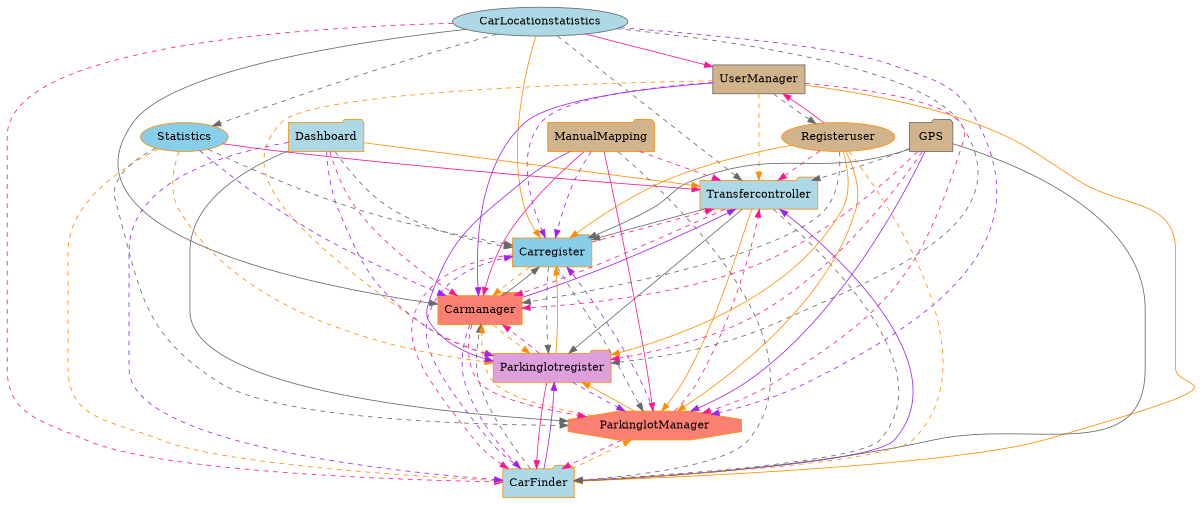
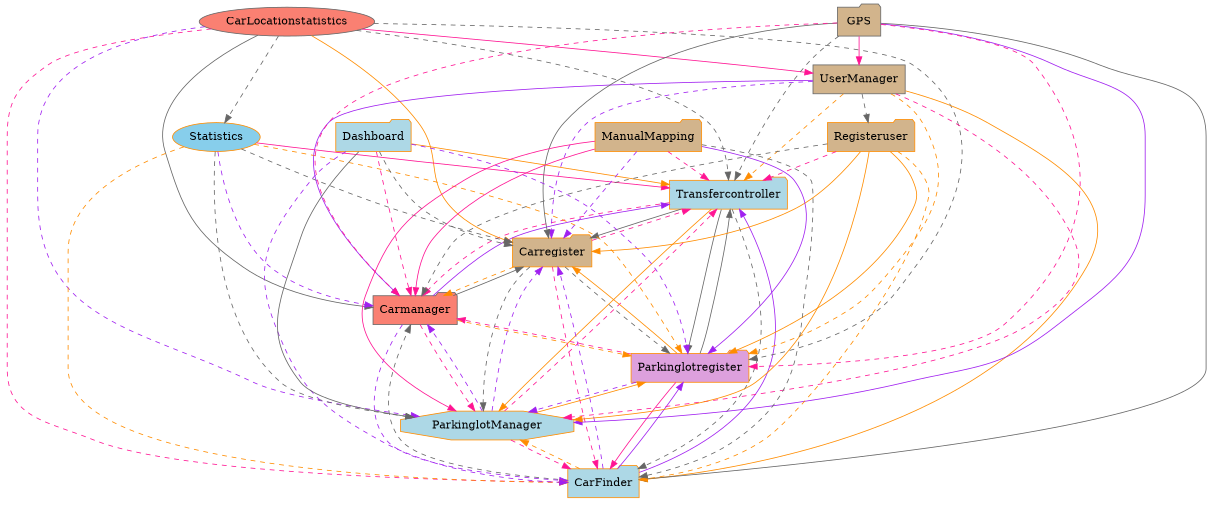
(540, 22) -> (287, 22)
(807, 110) -> (859, 46)
(838, 137) -> (871, 137)
(552, 252) -> (552, 252)
none -> (717, 286)
(480, 310) -> (415, 310)
(516, 396) -> (458, 371)
(655, 426) -> (487, 426)
